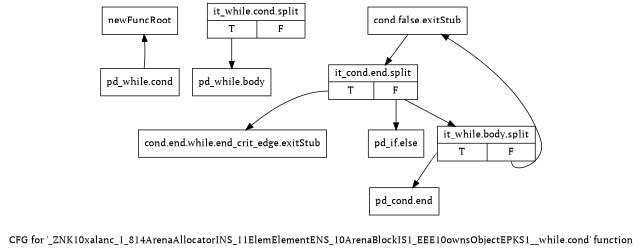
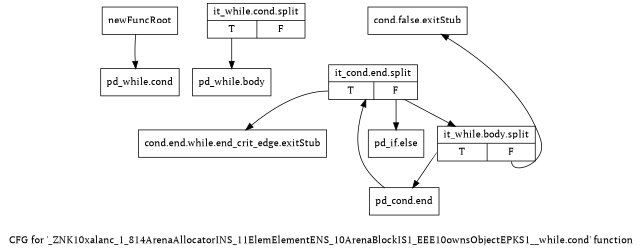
(399, 47) -> (359, 151)
(145, 55) -> (135, 48)
